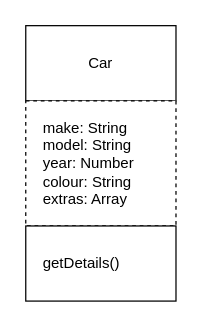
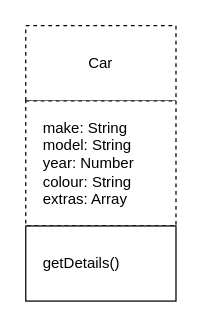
(101, 63) -> (101, 63)
